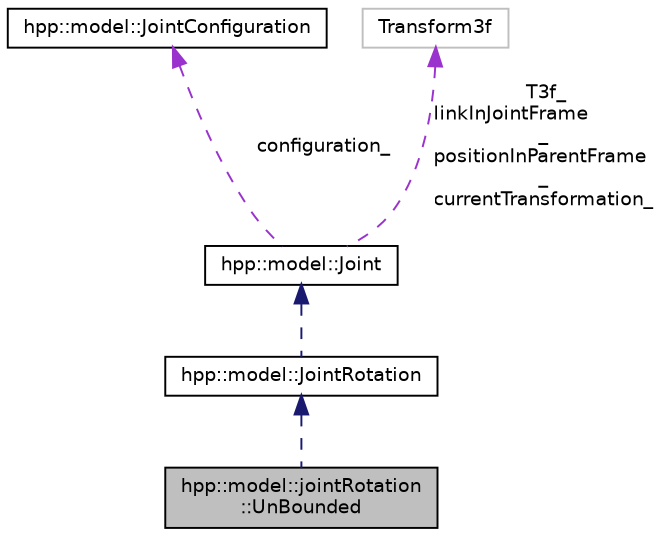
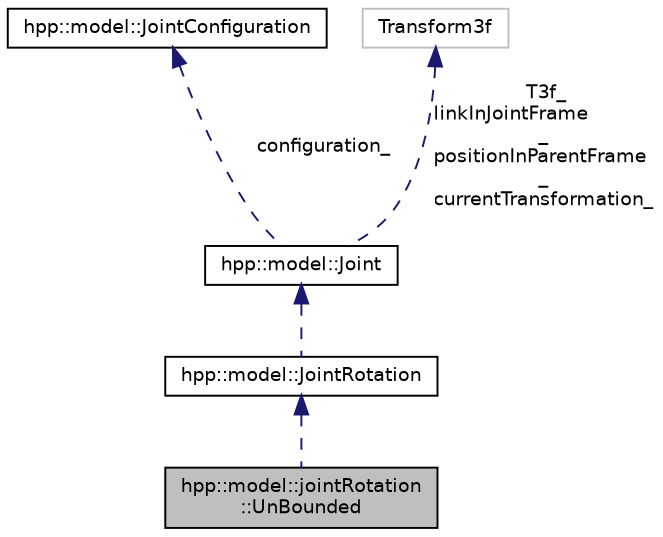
(222, 162) -> (222, 162)
(415, 170) -> (415, 170)
